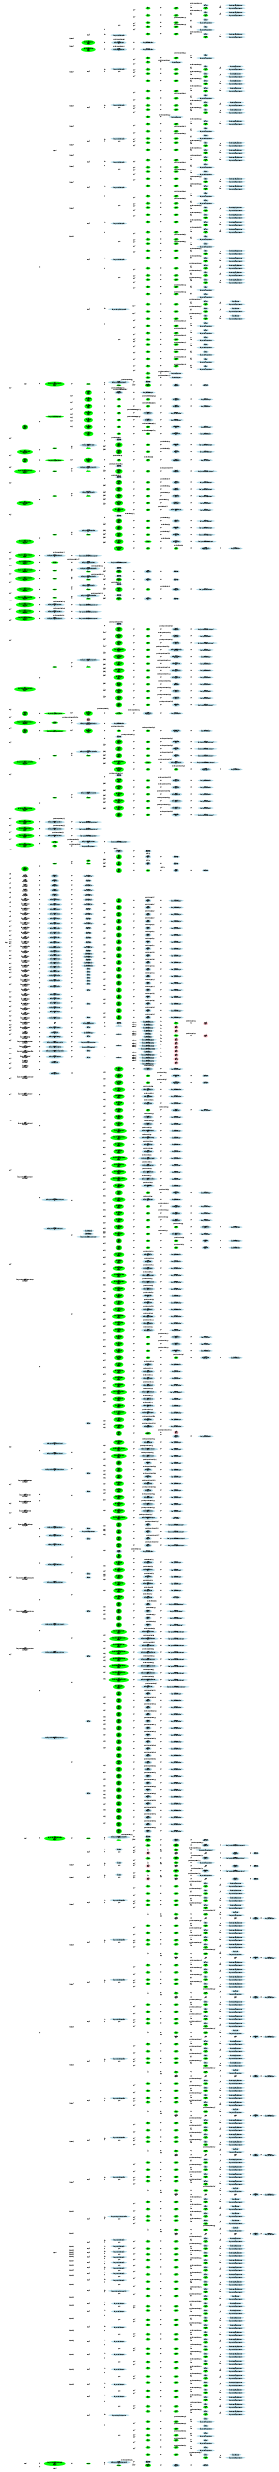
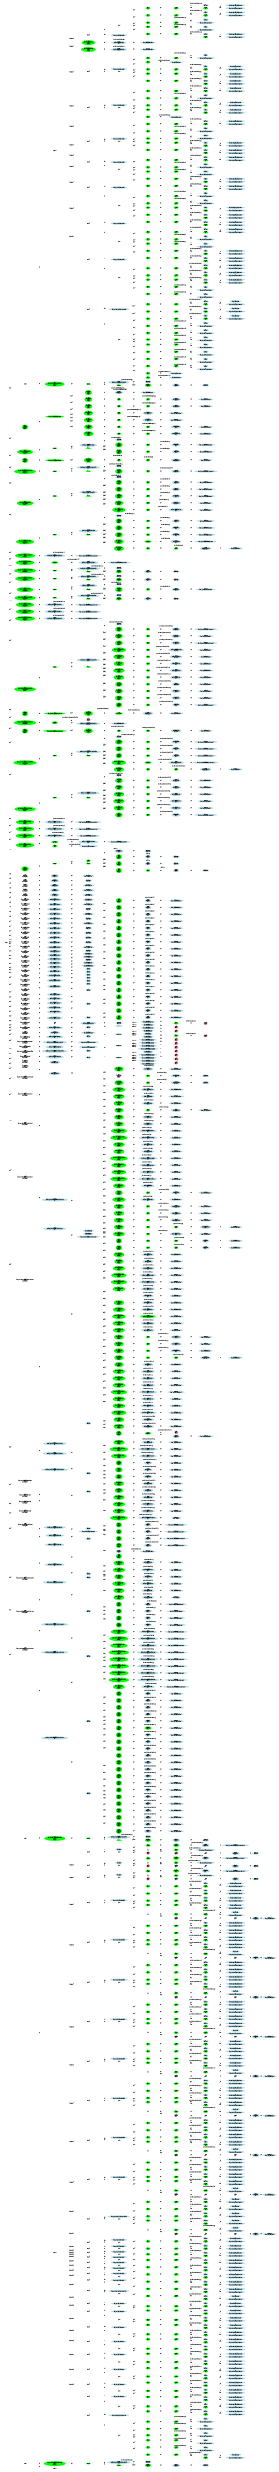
(119, 1076) -> (119, 1076)
(119, 1296) -> none
(148, 1316) -> (148, 1316)
(148, 1728) -> (148, 1728)
